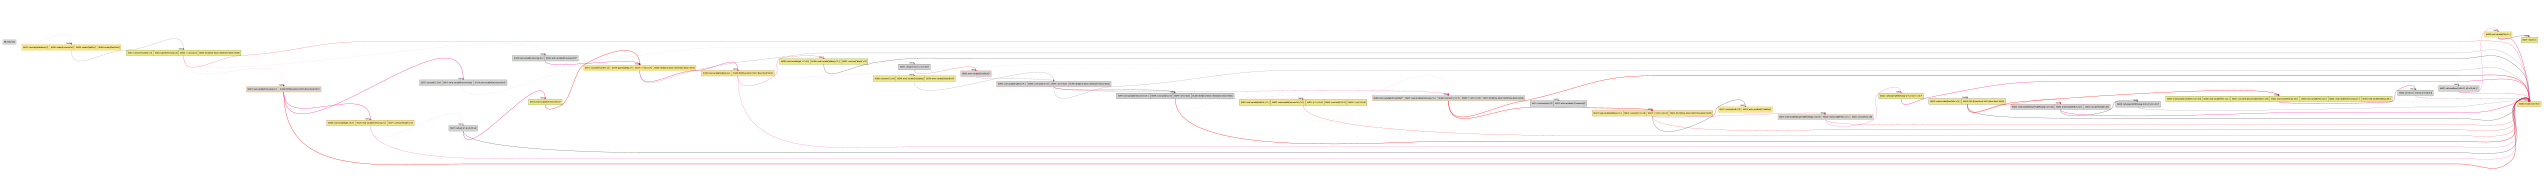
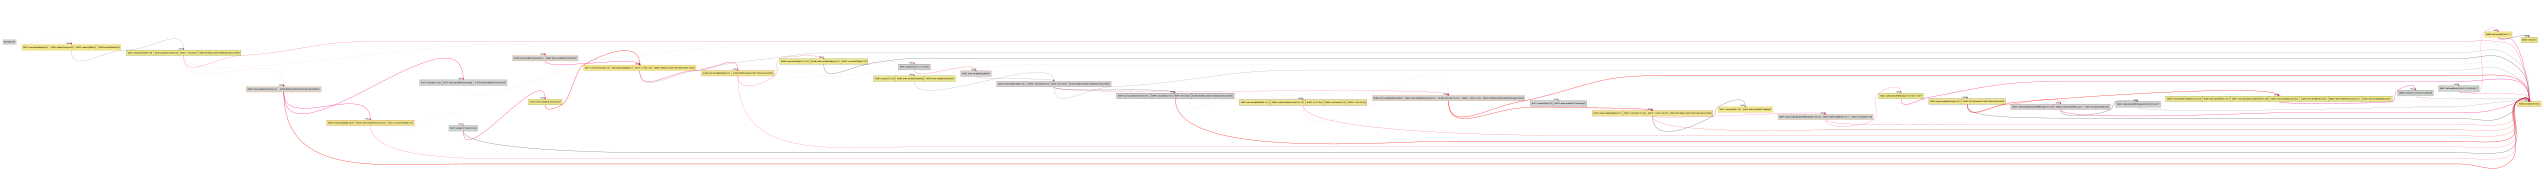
(545, 58) -> (545, 58)
